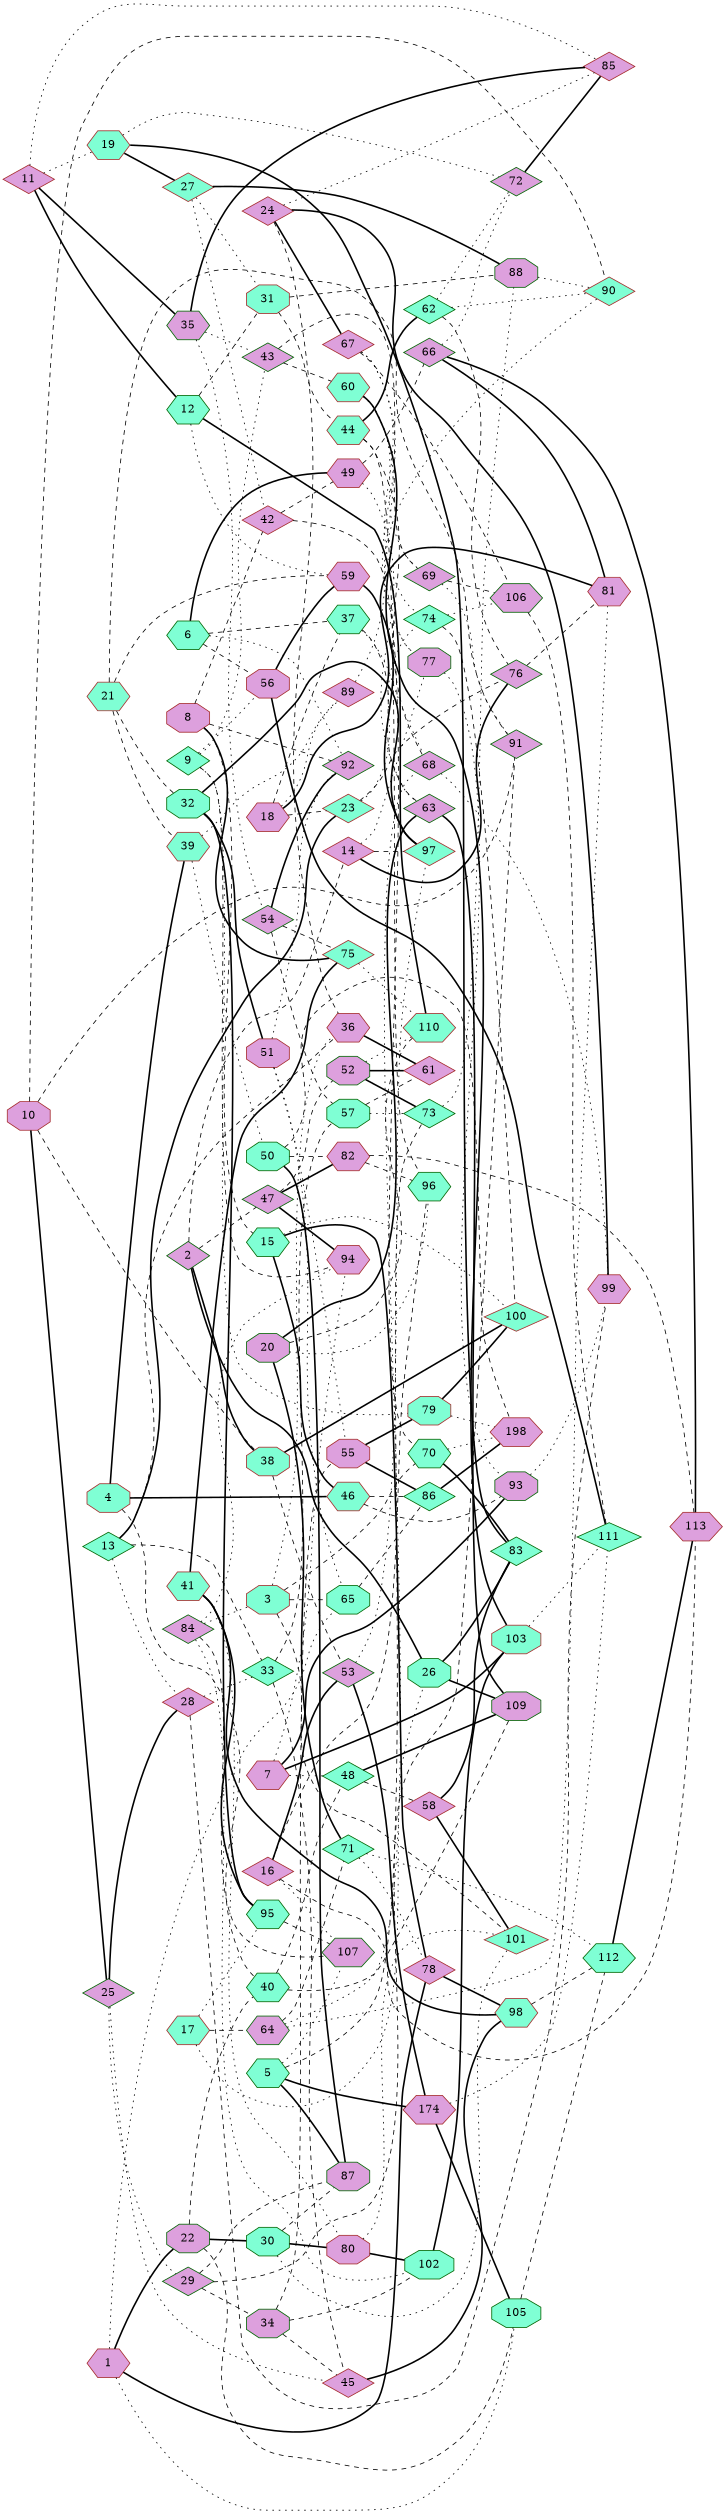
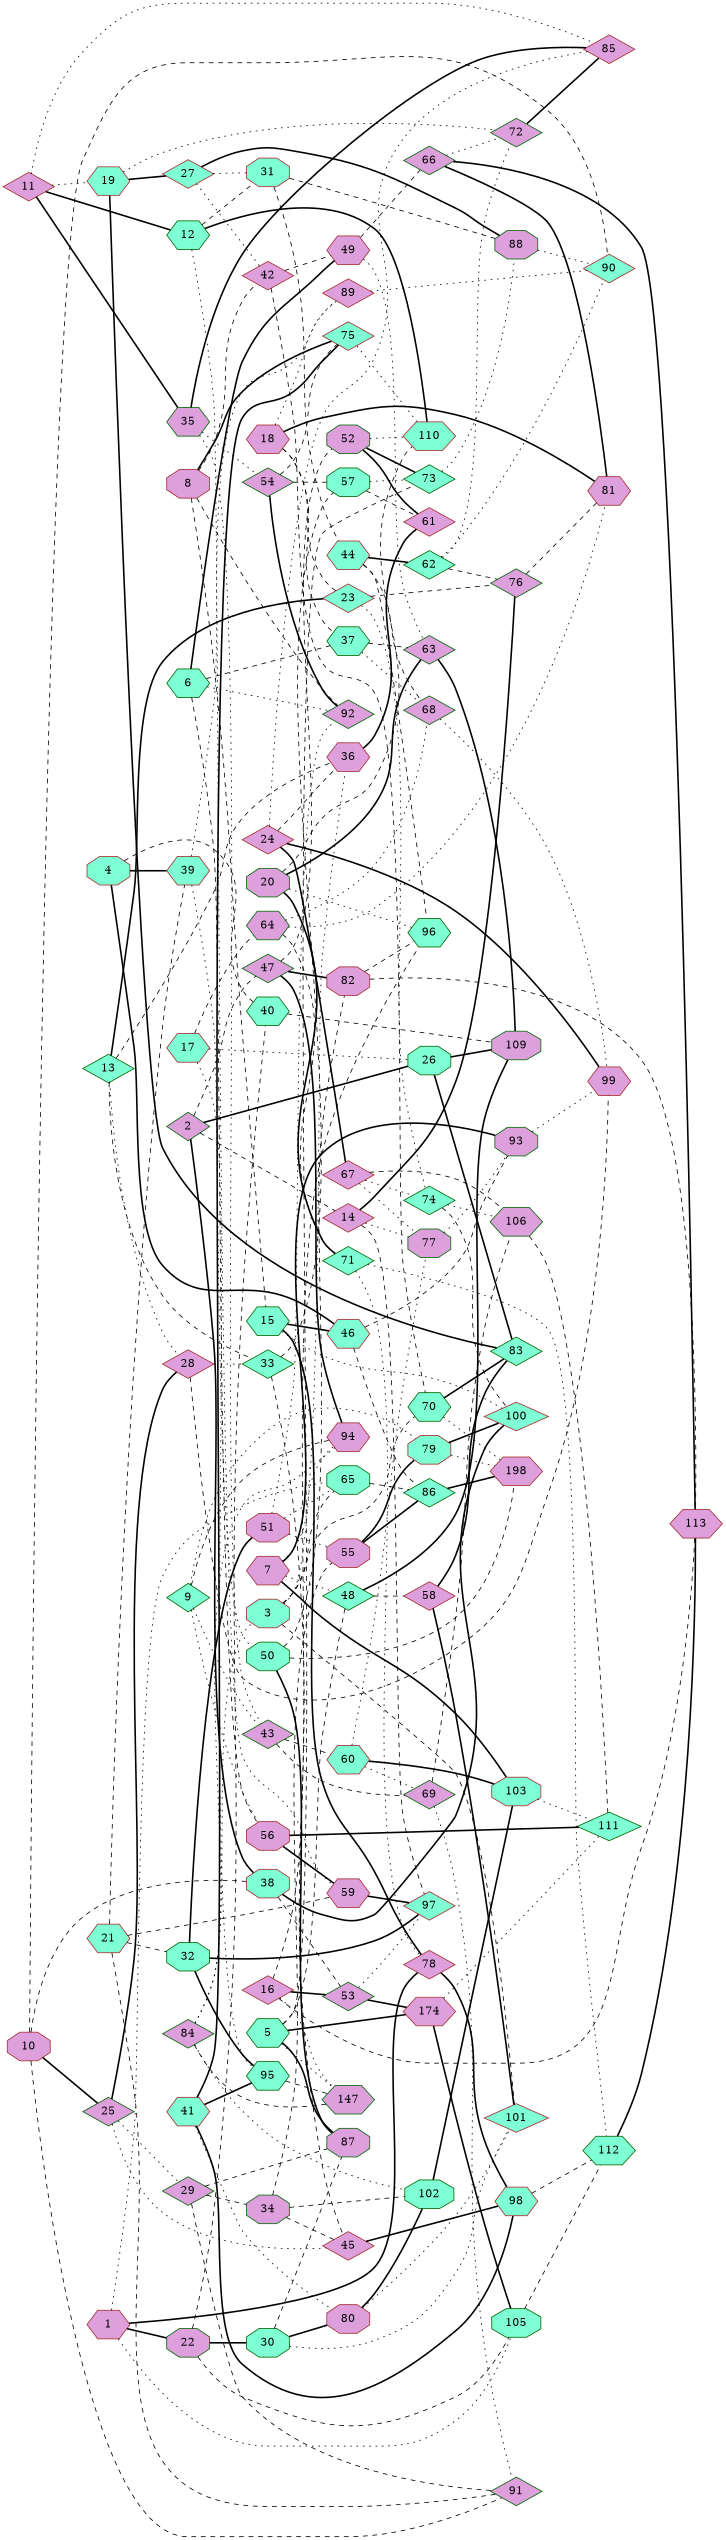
(348, 1156) -> (348, 981)
(313, 1855) -> (317, 1818)
(348, 1953) -> (348, 2100)
